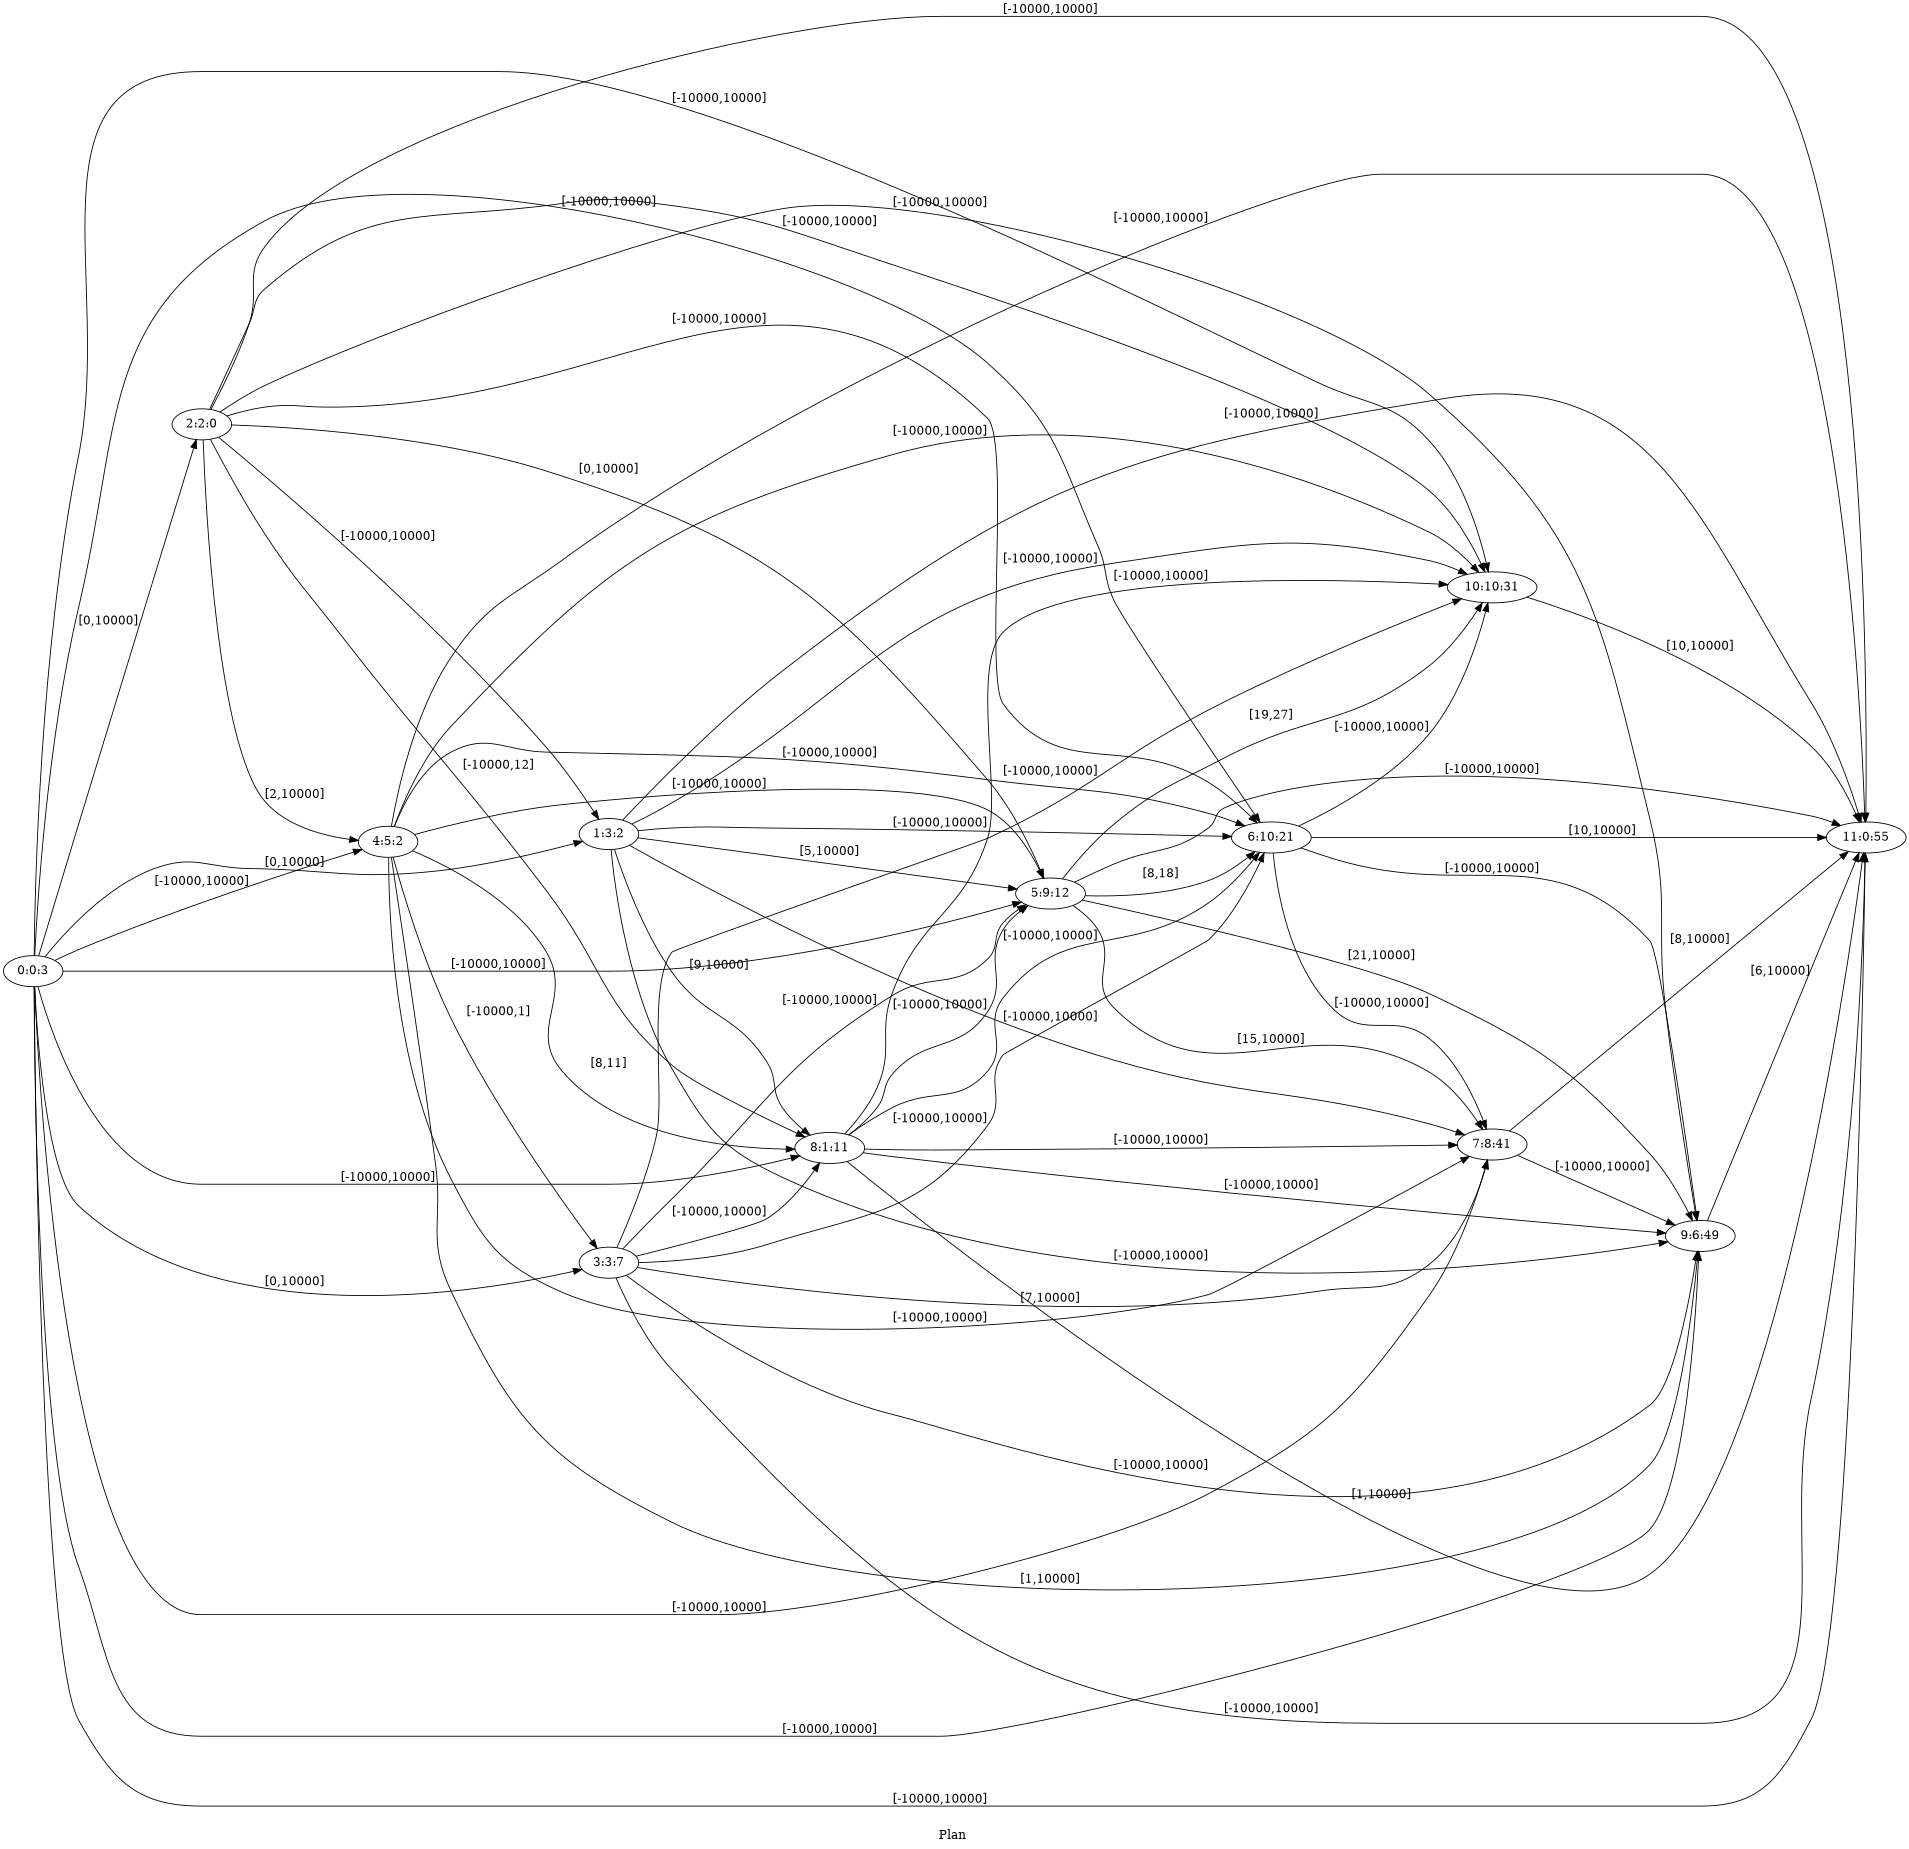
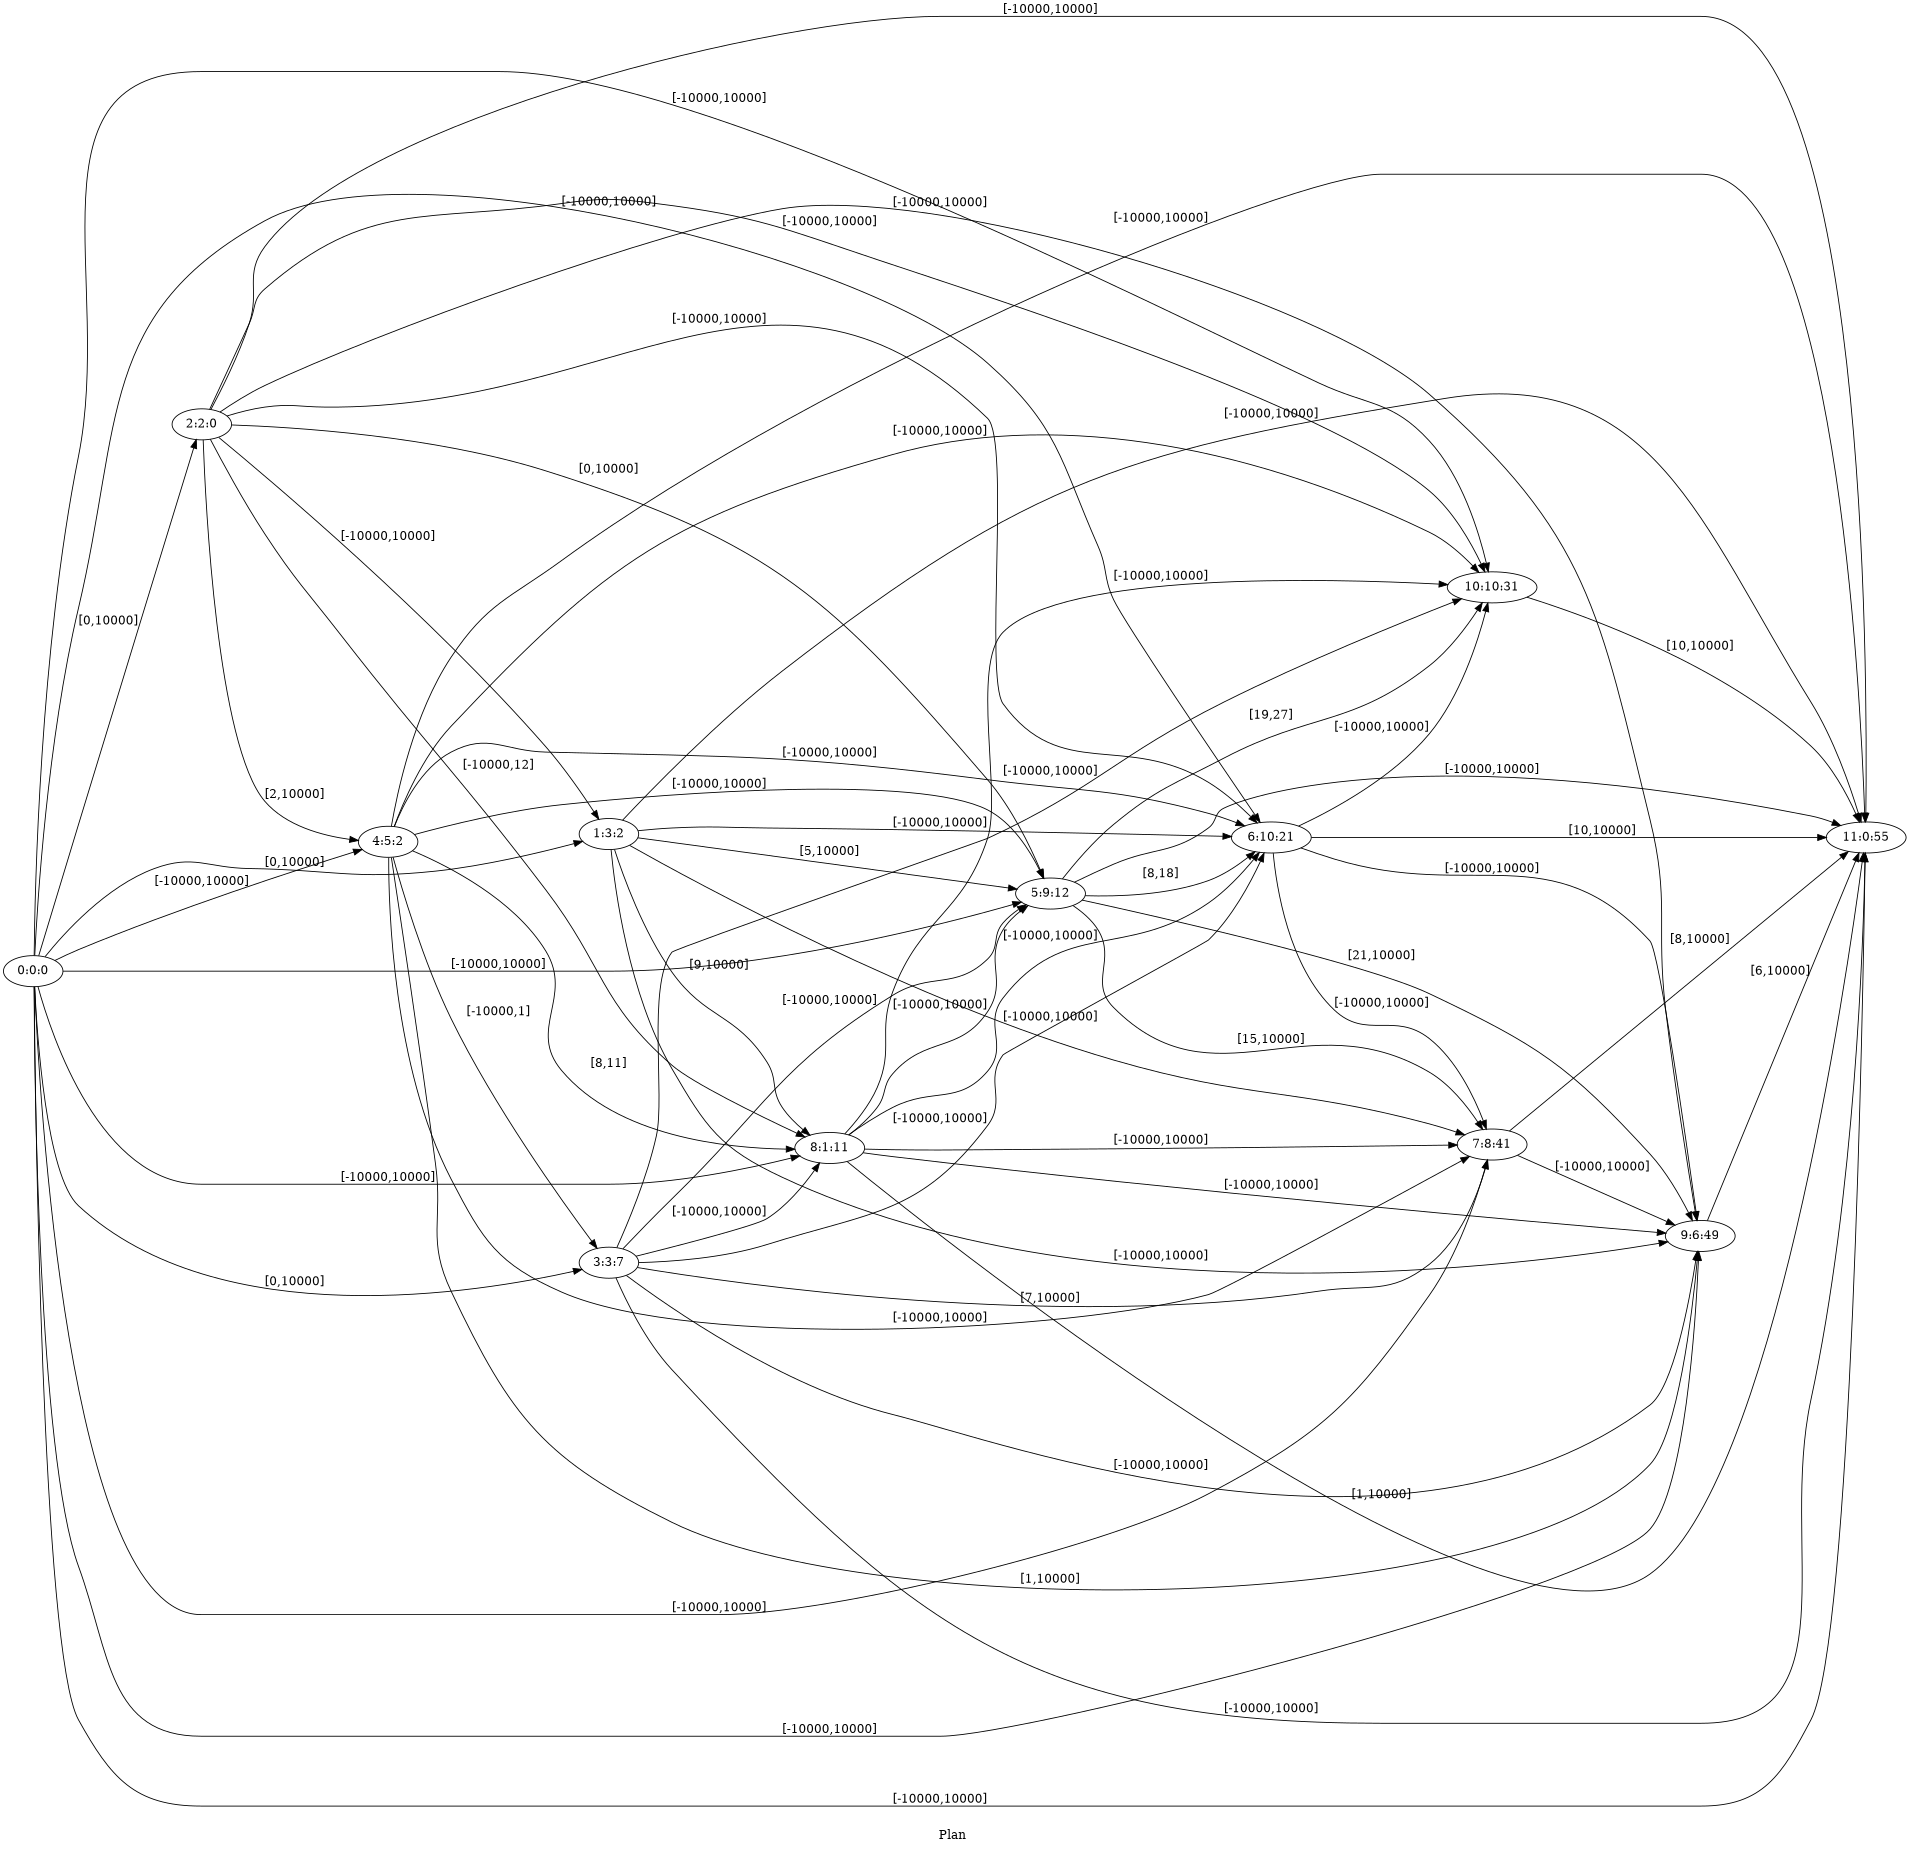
(1014, 587) -> none
(33, 971) -> (33, 971)
